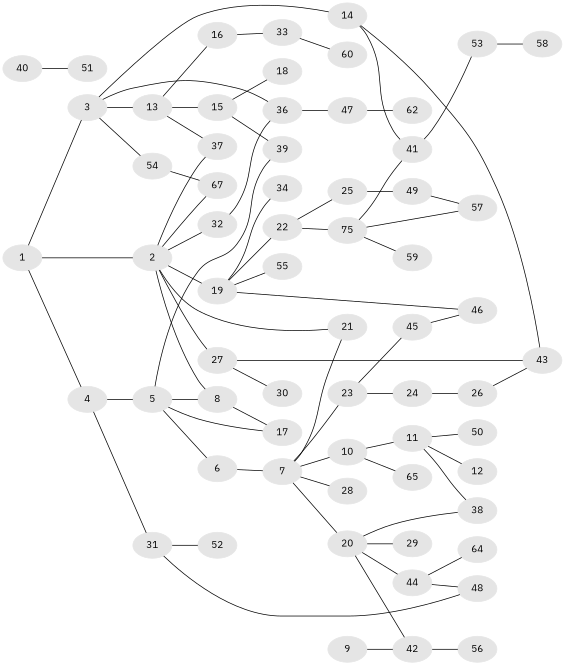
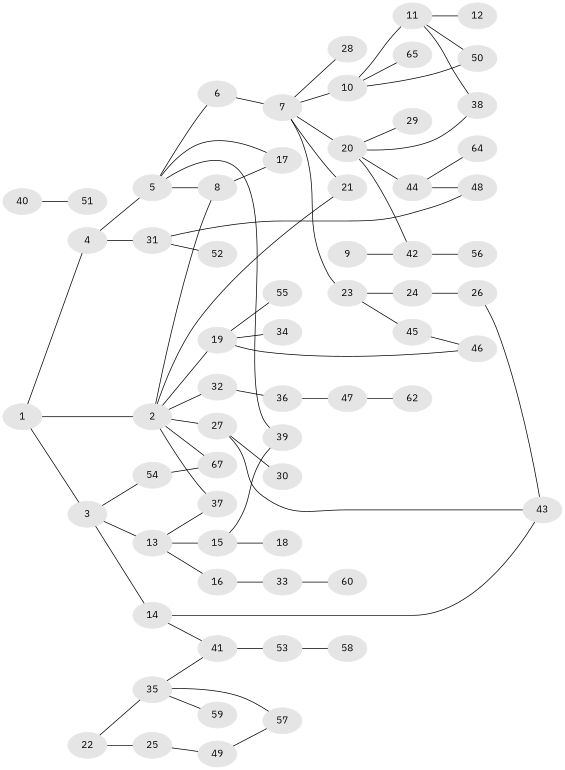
none -> (414, 78)
(186, 81) -> none
(347, 230) -> (152, 690)
(250, 259) -> none
